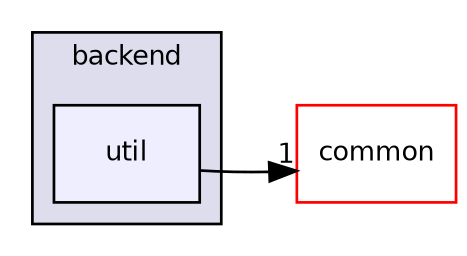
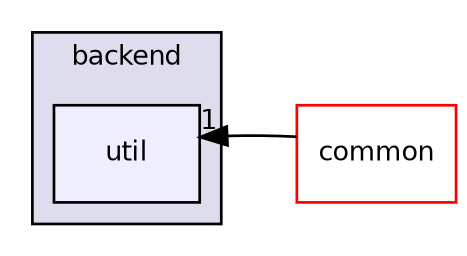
(238, 172) -> (262, 136)
